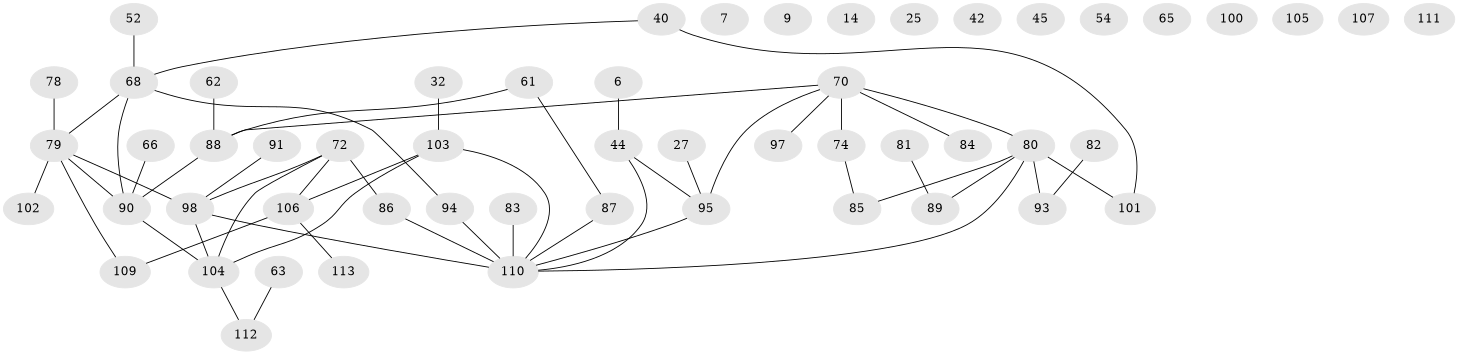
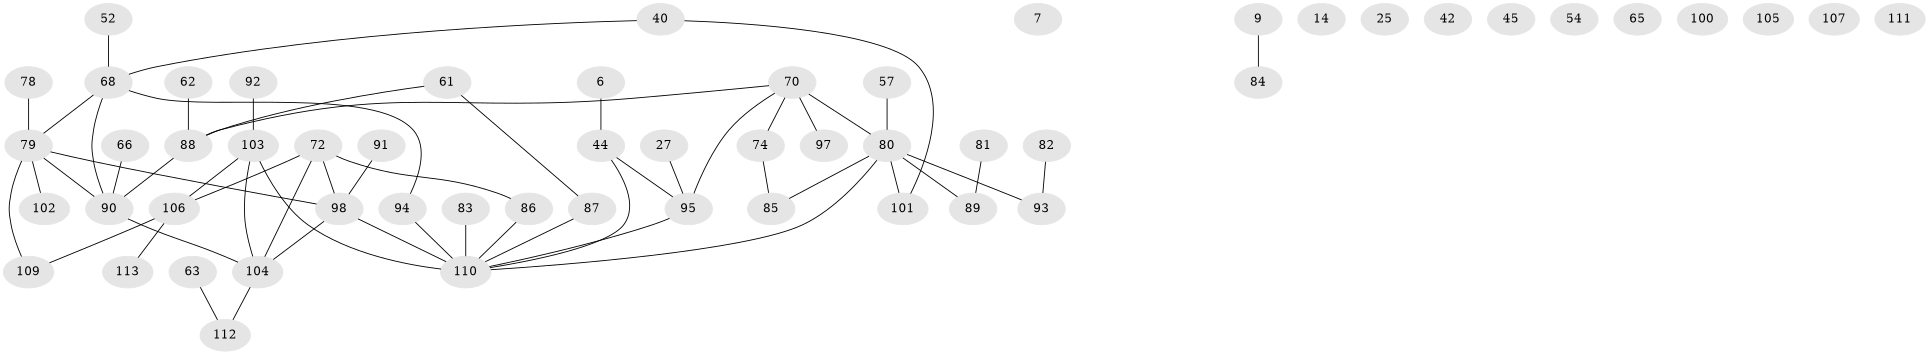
(439, 83) -> (253, 83)
none -> (887, 83)
(905, 114) -> (1258, 51)
